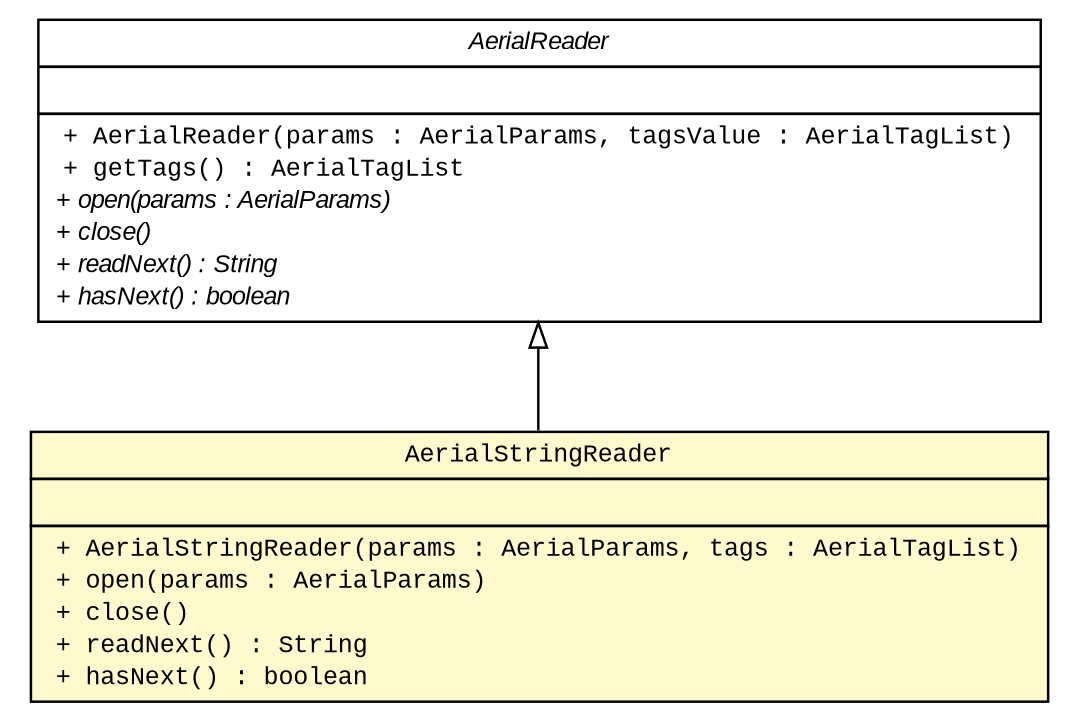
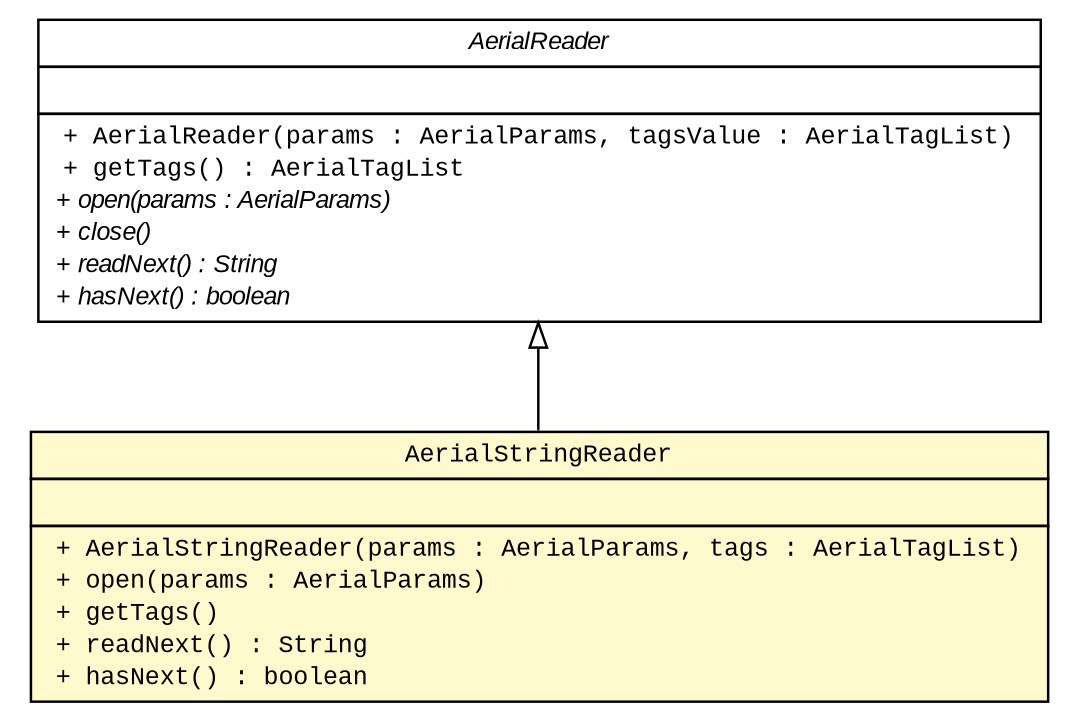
(124, 613) -> (139, 613)
